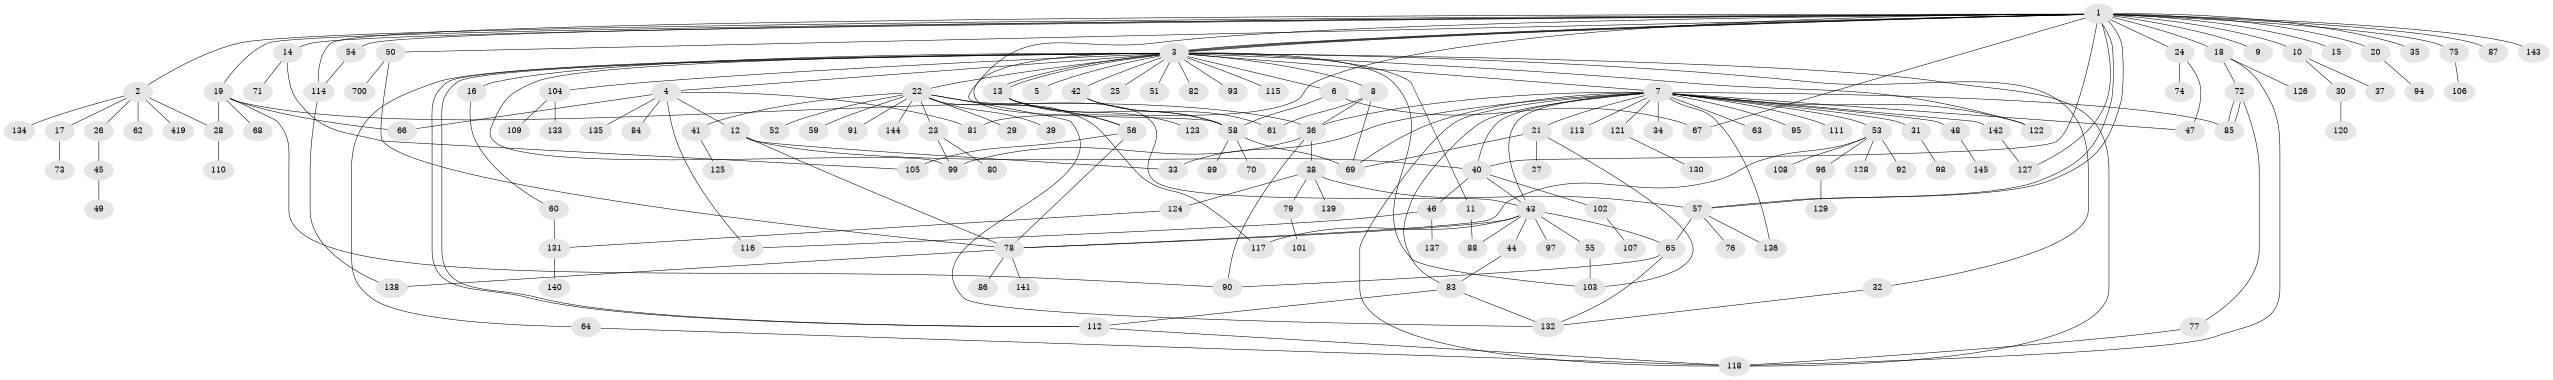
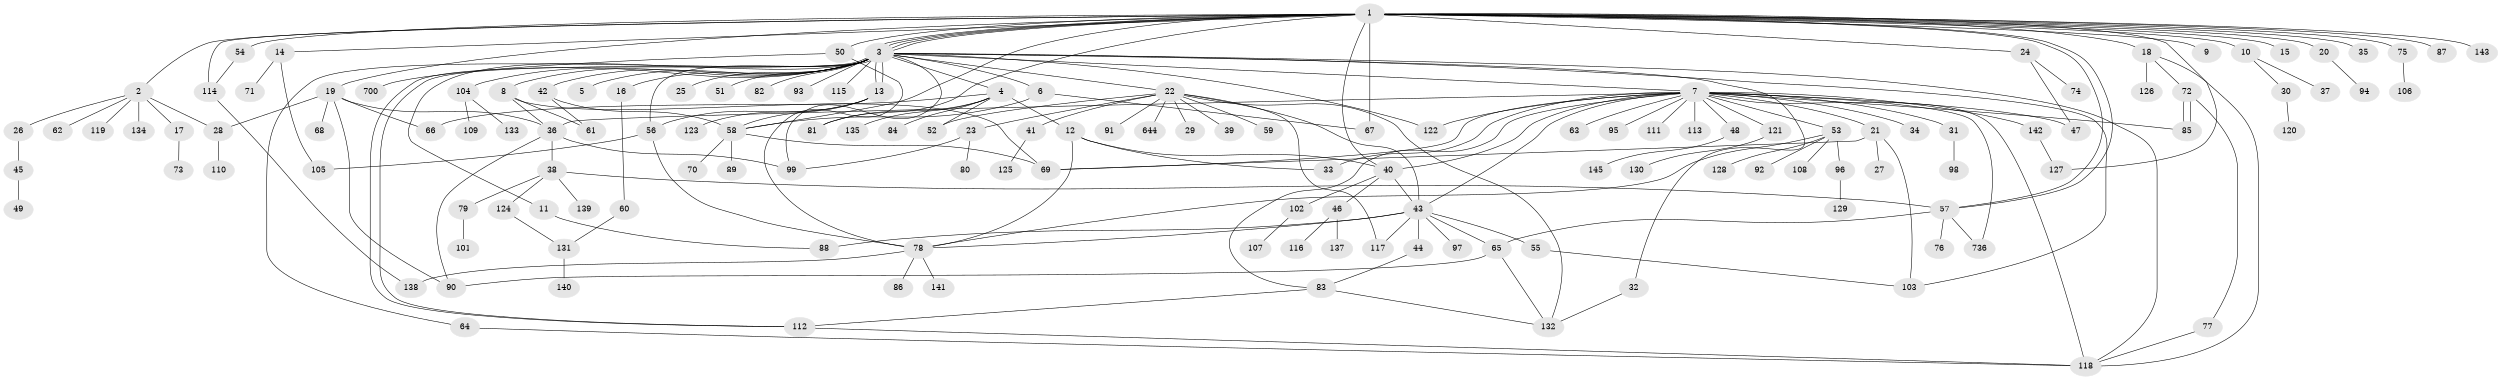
(178, 131) -> (98, 131)
(893, 131) -> (1150, 131)
(694, 176) -> (967, 112)
(1771, 249) -> (1980, 249)
